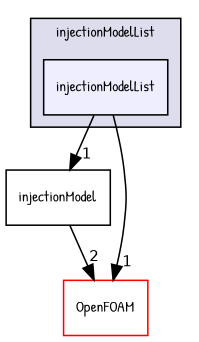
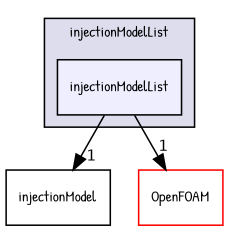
(79, 246) -> none
